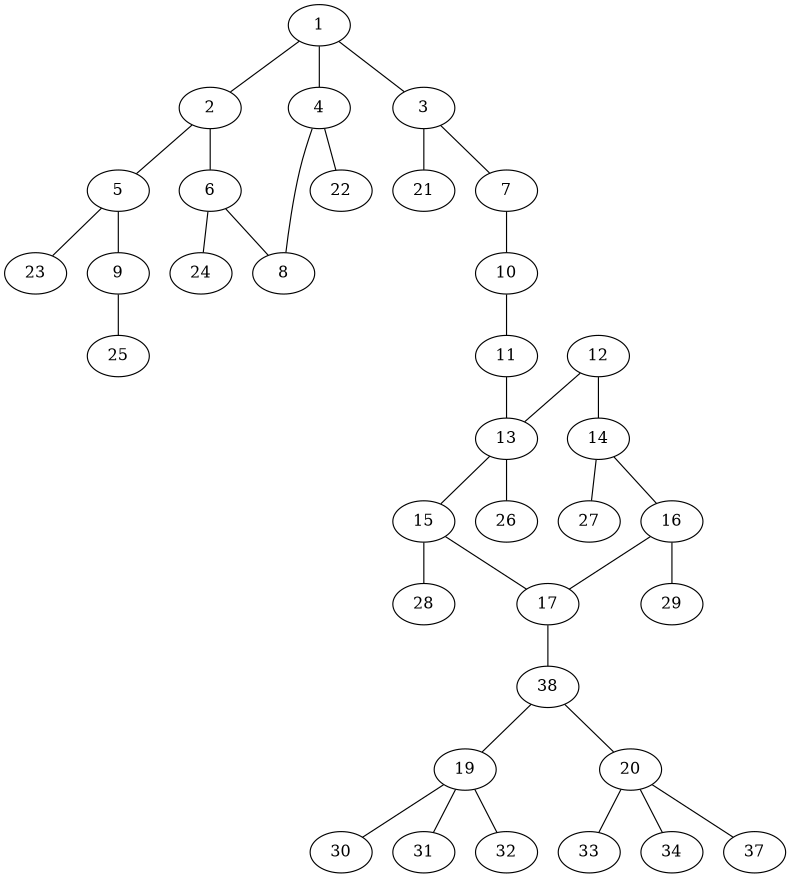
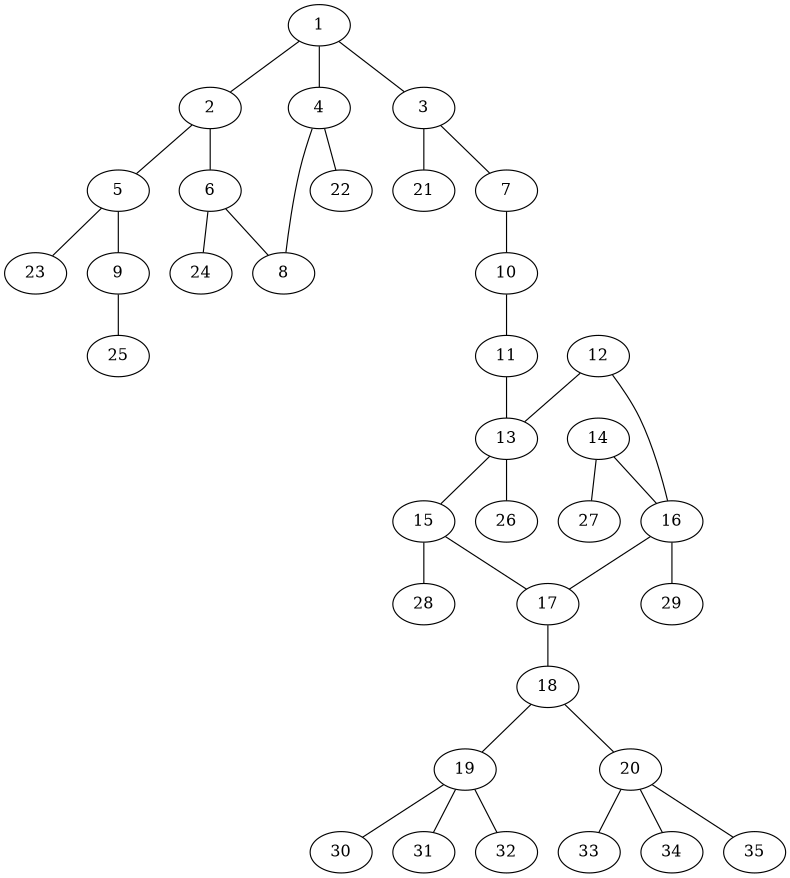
(598, 398) -> (647, 435)
(548, 687) -> (548, 687)
(755, 852) -> (755, 852)
